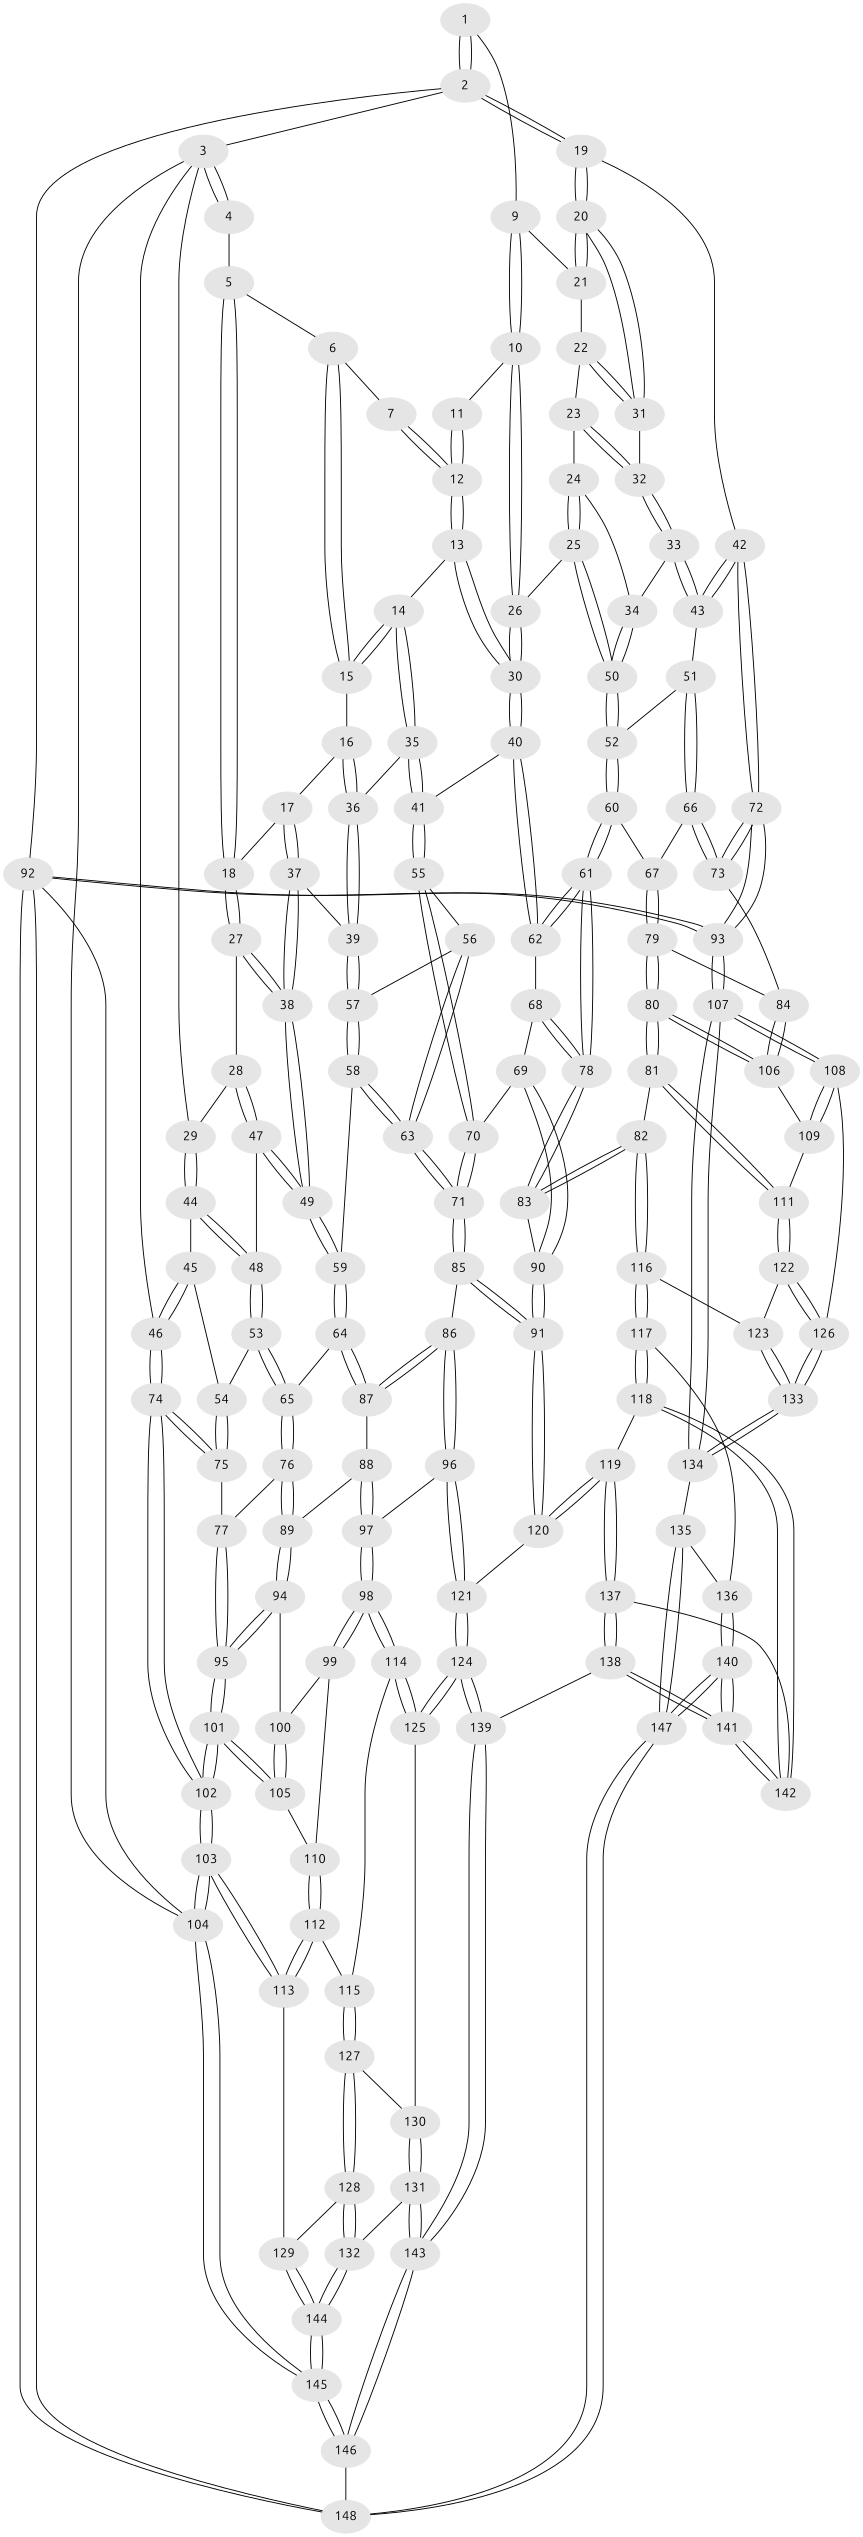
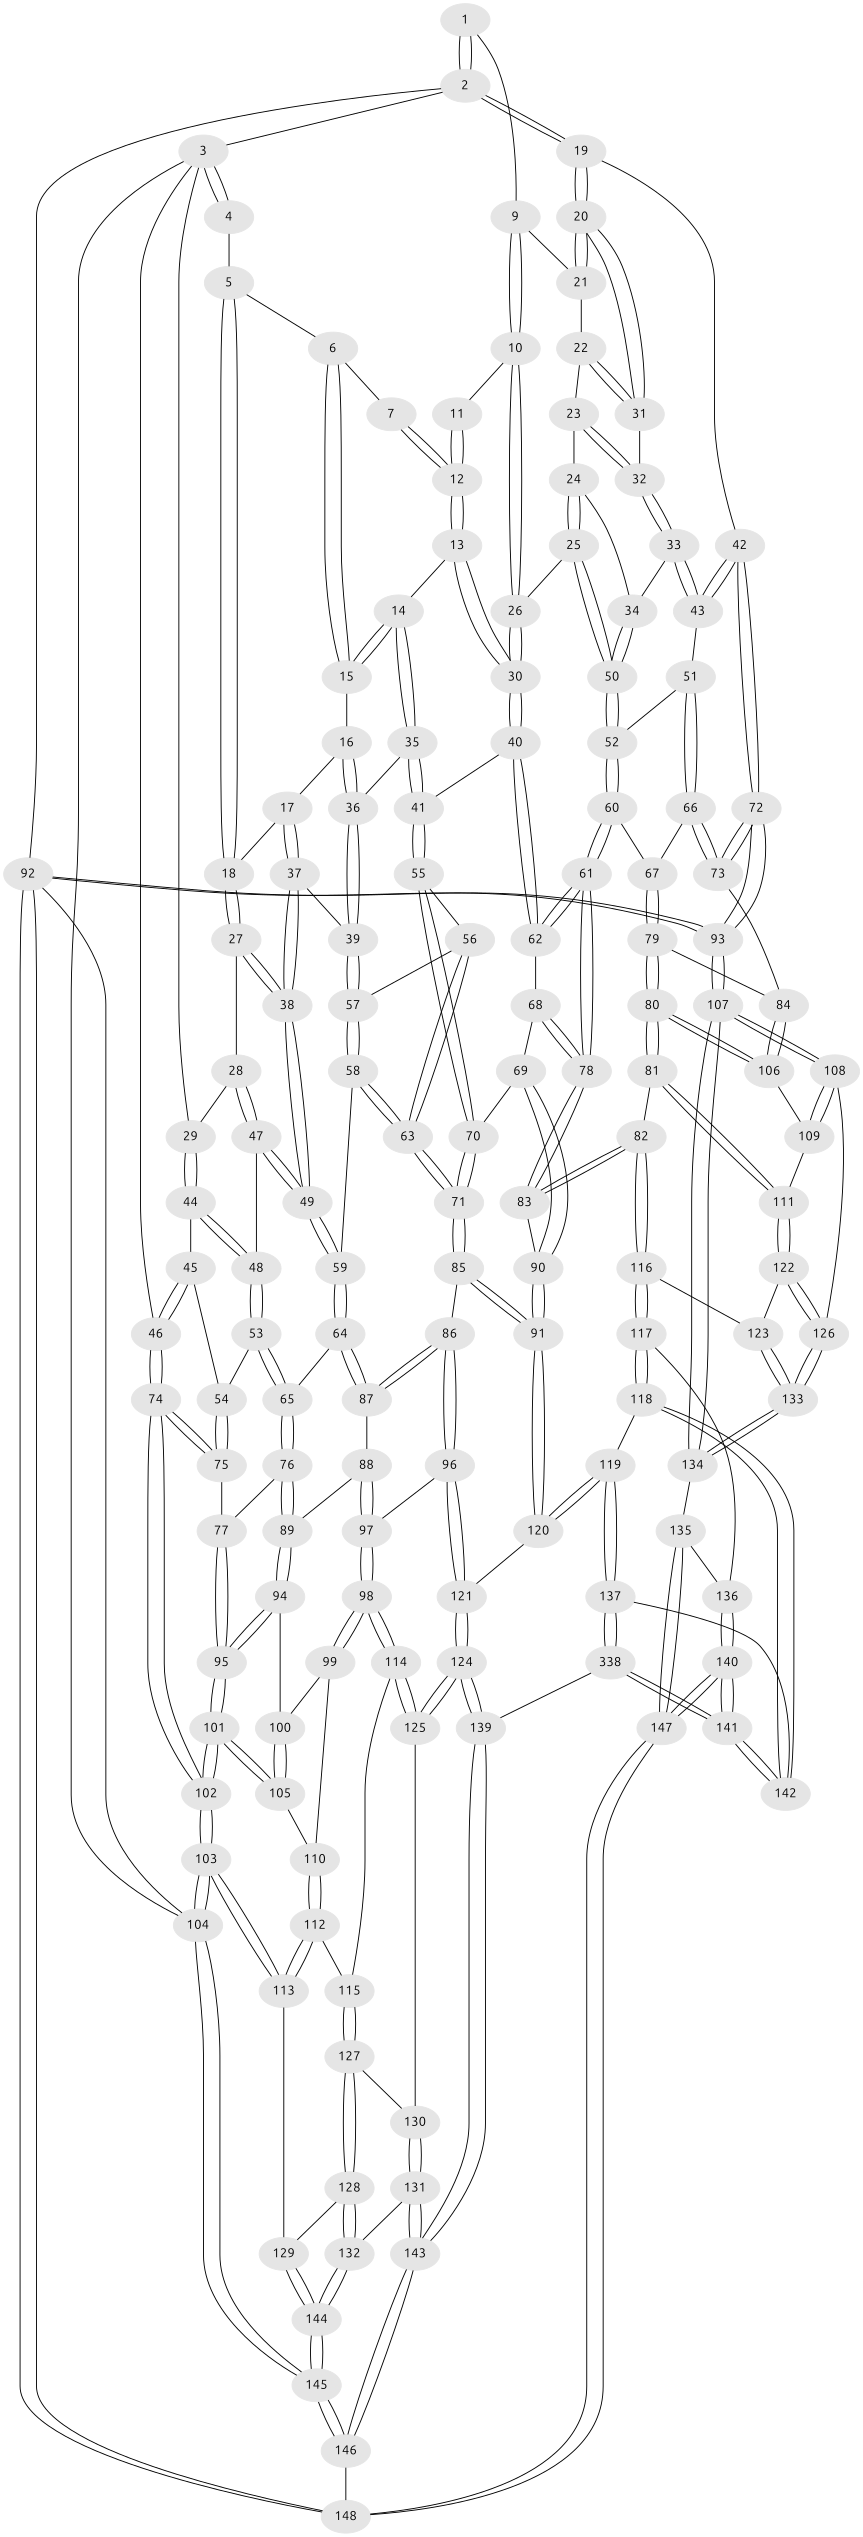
(610, 1663) -> (610, 1663)
